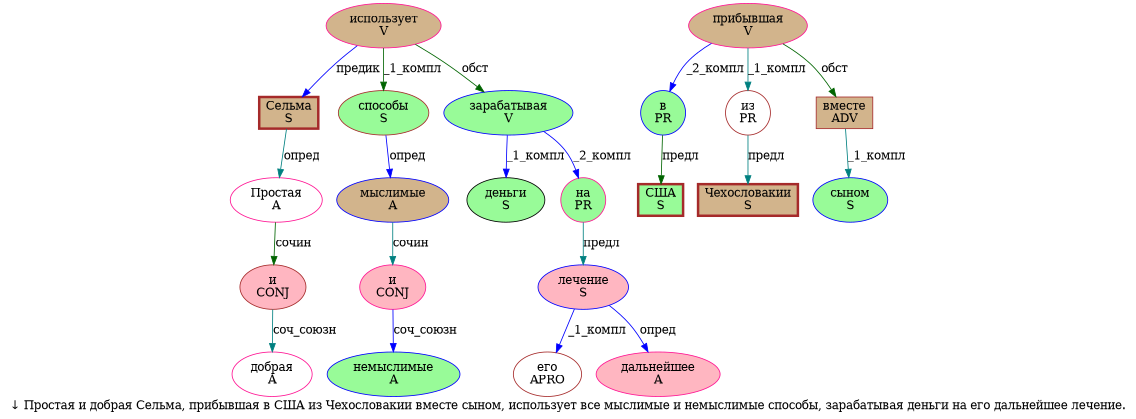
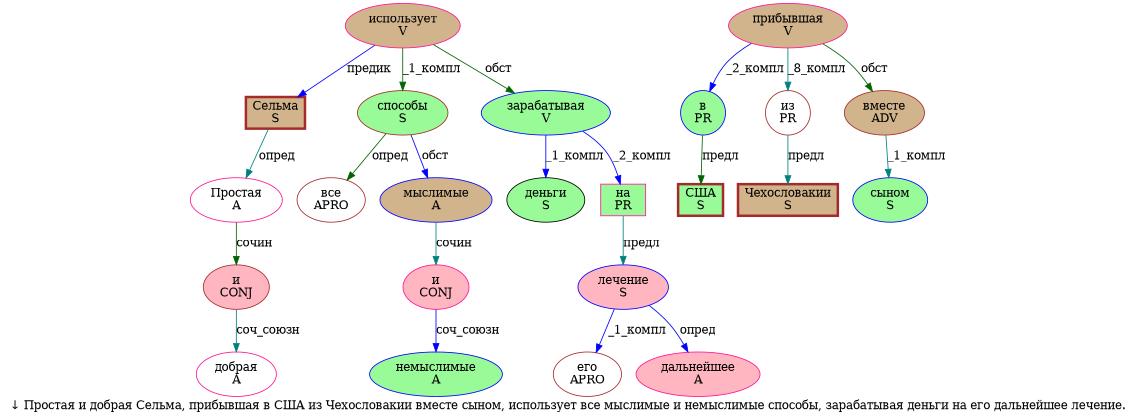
(777, 69) -> (817, 69)
(845, 113) -> (884, 113)
(407, 156) -> (435, 156)
none -> (331, 200)
(583, 200) -> (623, 200)
